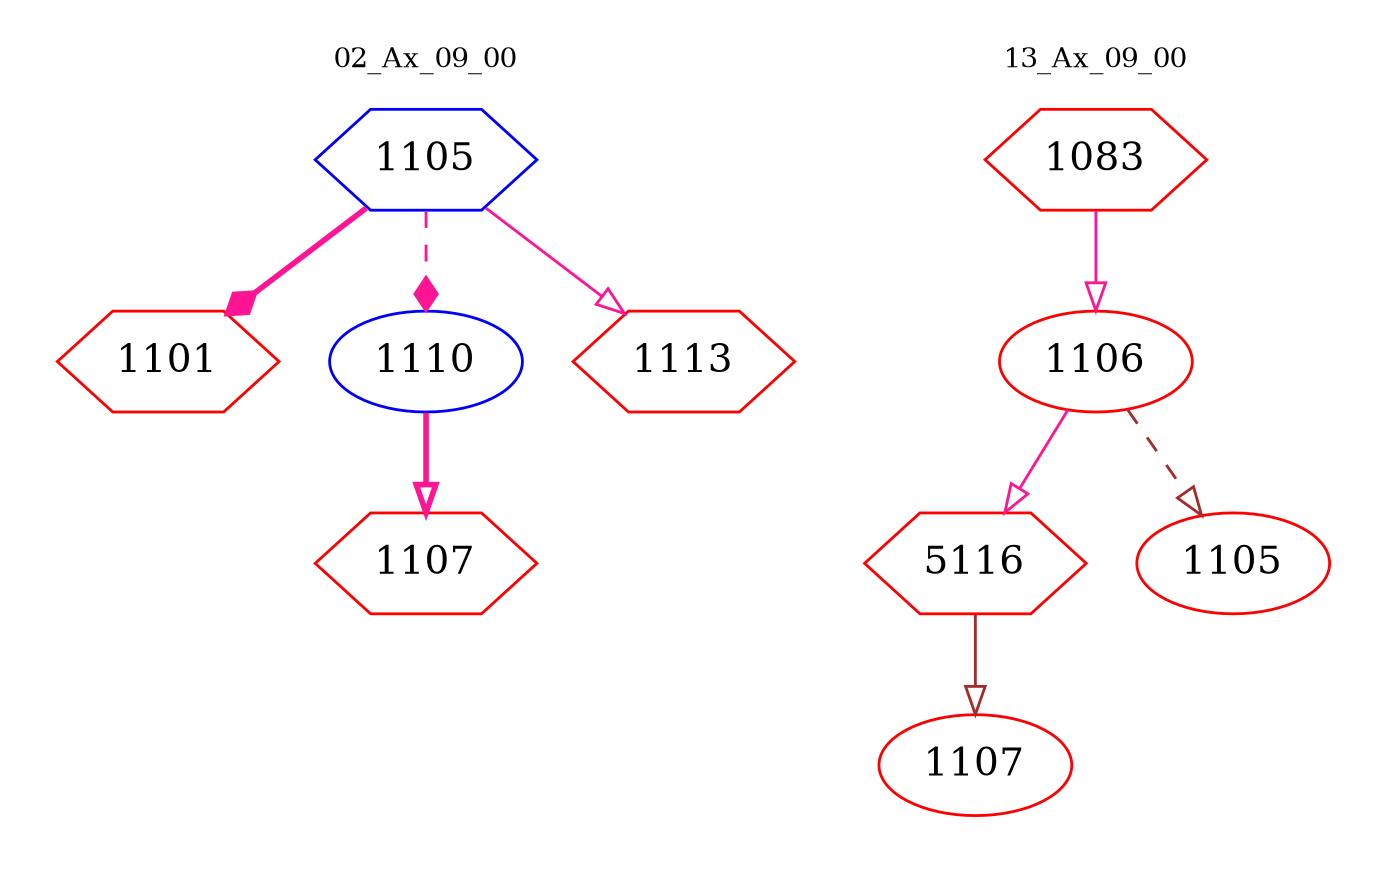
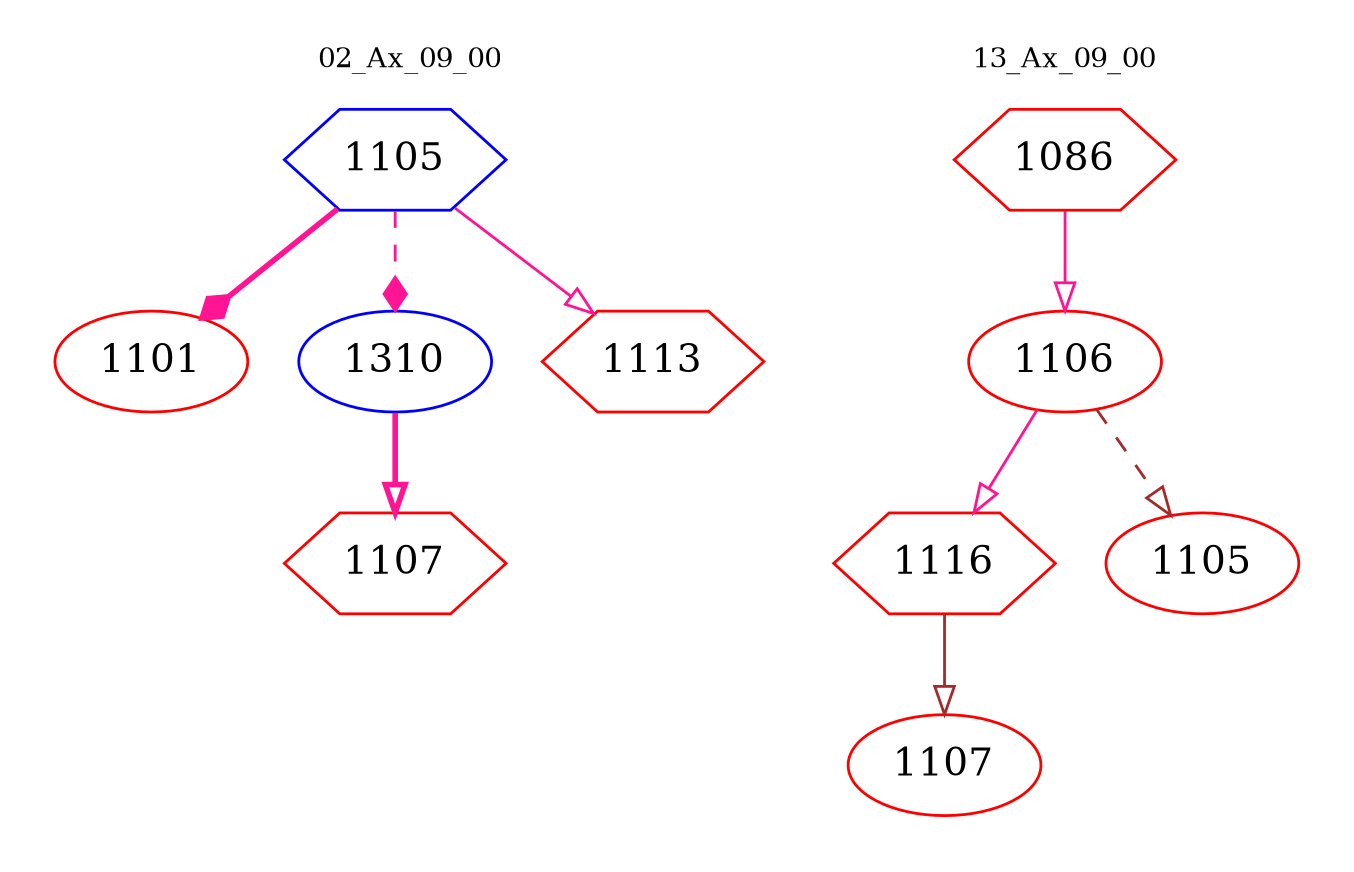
(1096, 160) -> (1065, 160)
(168, 362) -> (151, 362)
(426, 362) -> (395, 362)
(975, 563) -> (945, 563)
